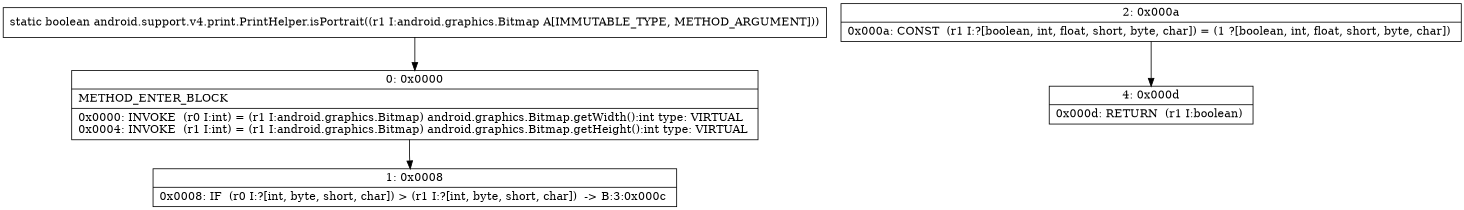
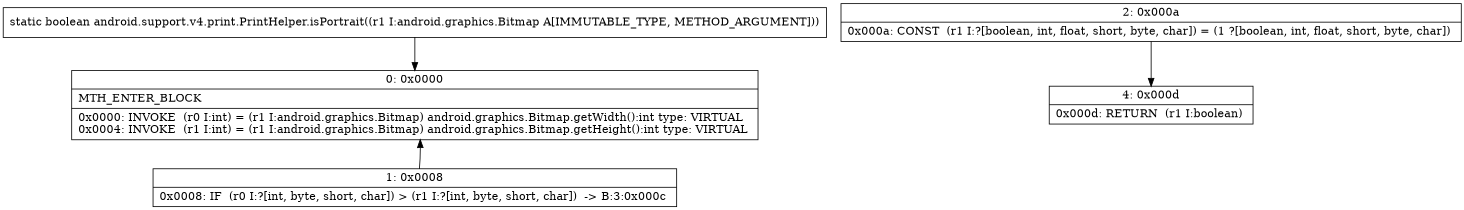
(153, 98) -> (140, 98)
(409, 150) -> (420, 158)
